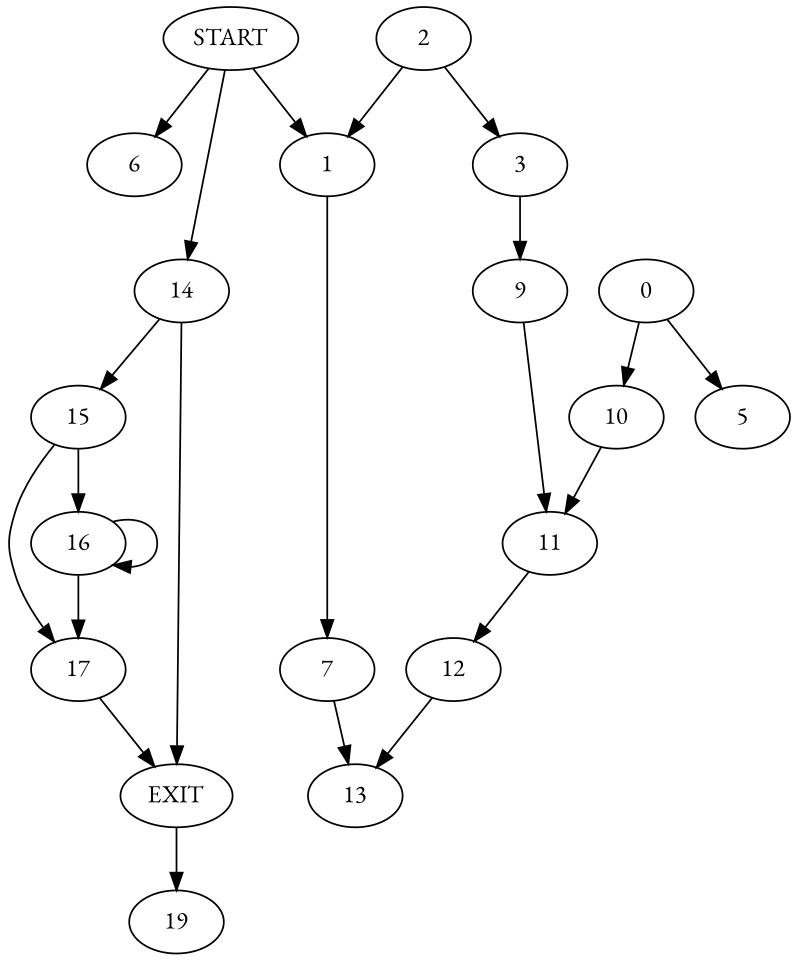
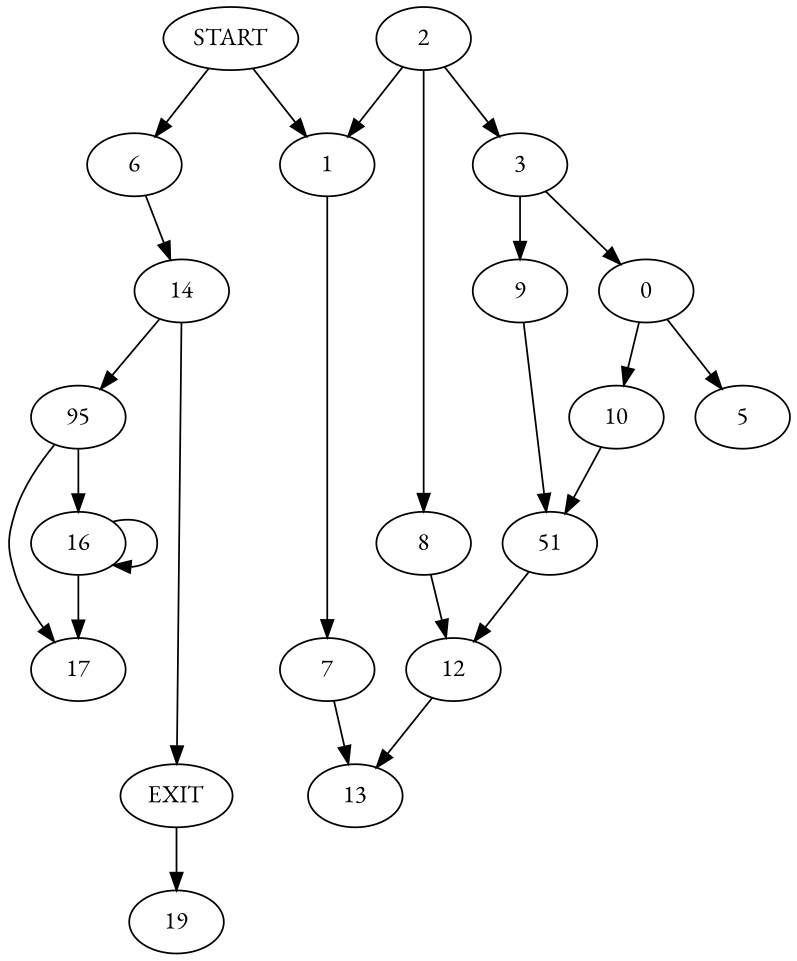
(208, 156) -> (155, 219)
none -> (577, 222)
(78, 417) -> (78, 417)
none -> (424, 543)
(550, 543) -> (550, 543)
(122, 725) -> none
